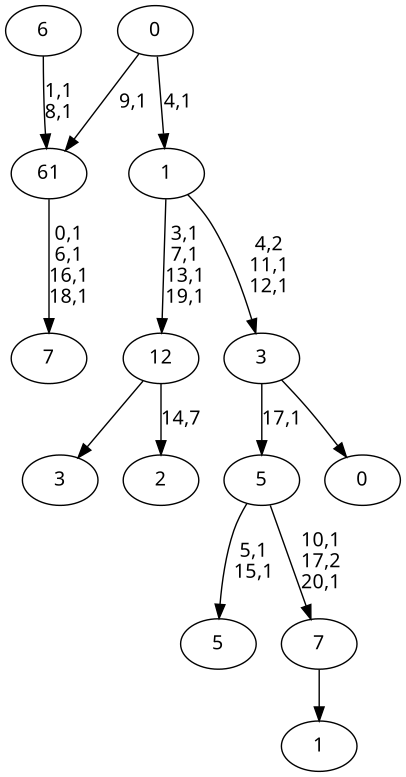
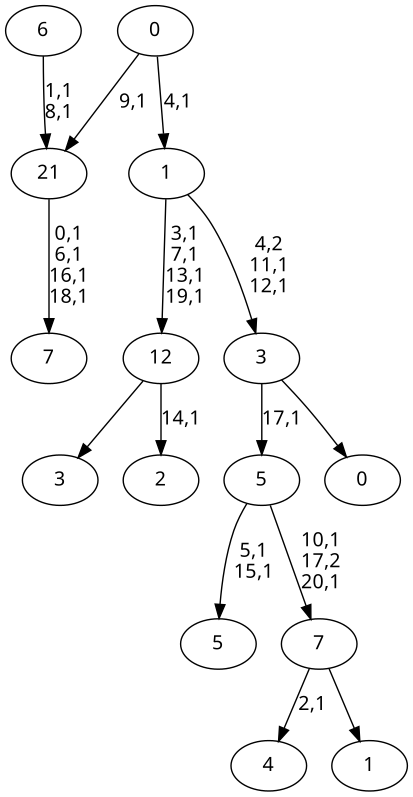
(49, 174) -> (49, 174)
(181, 419) -> (181, 419)
none -> (269, 766)
